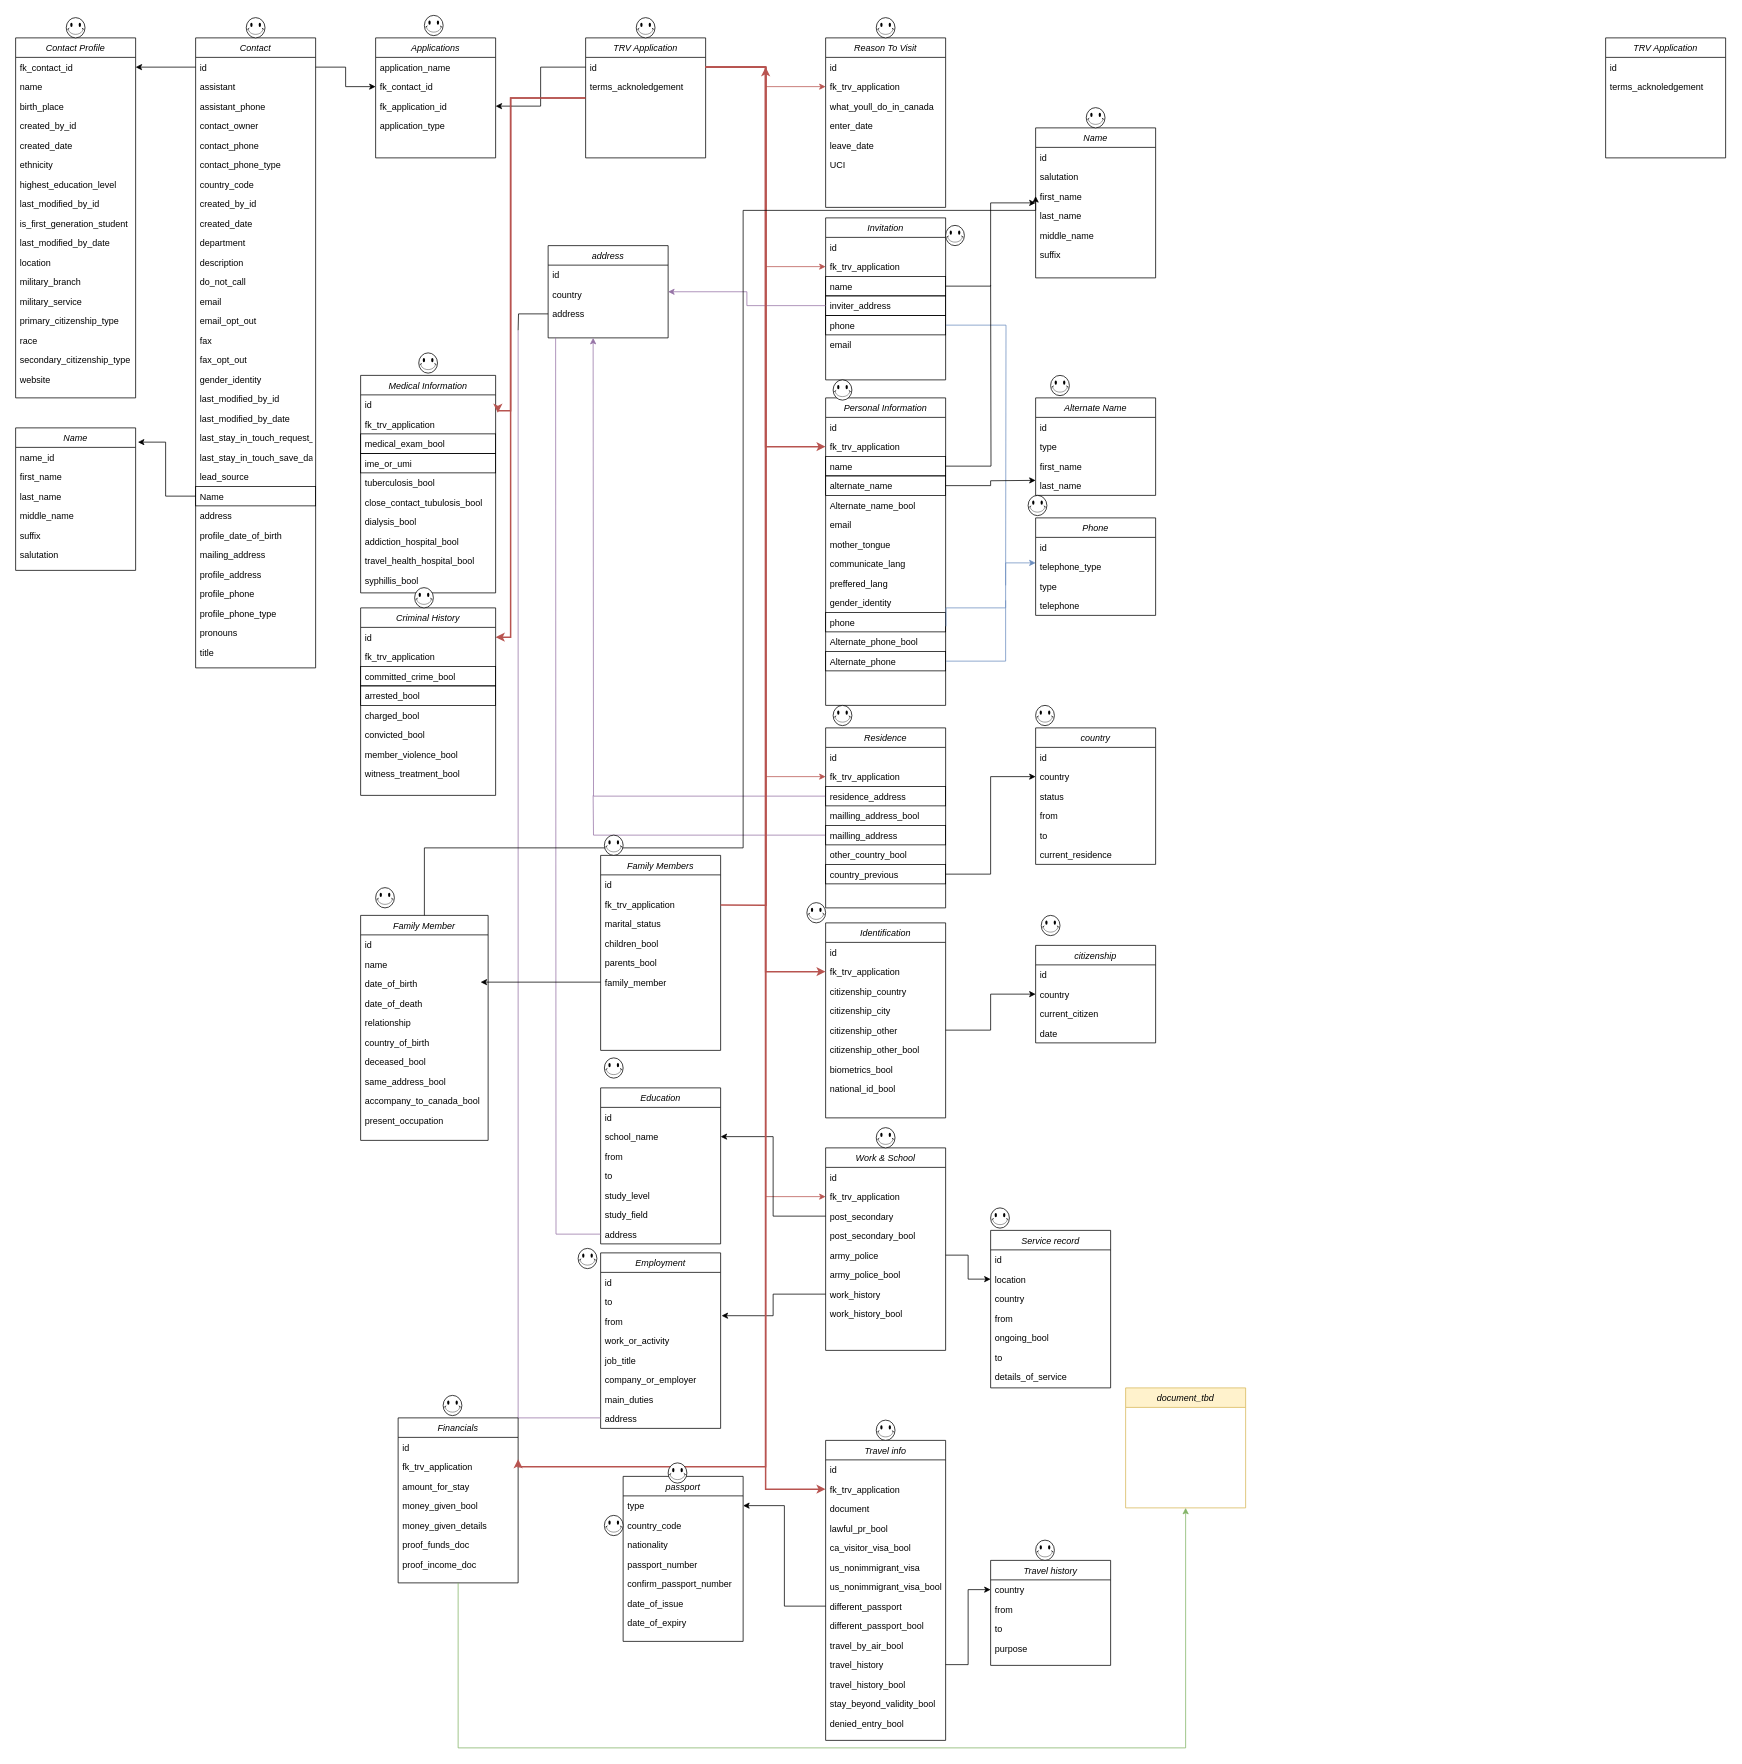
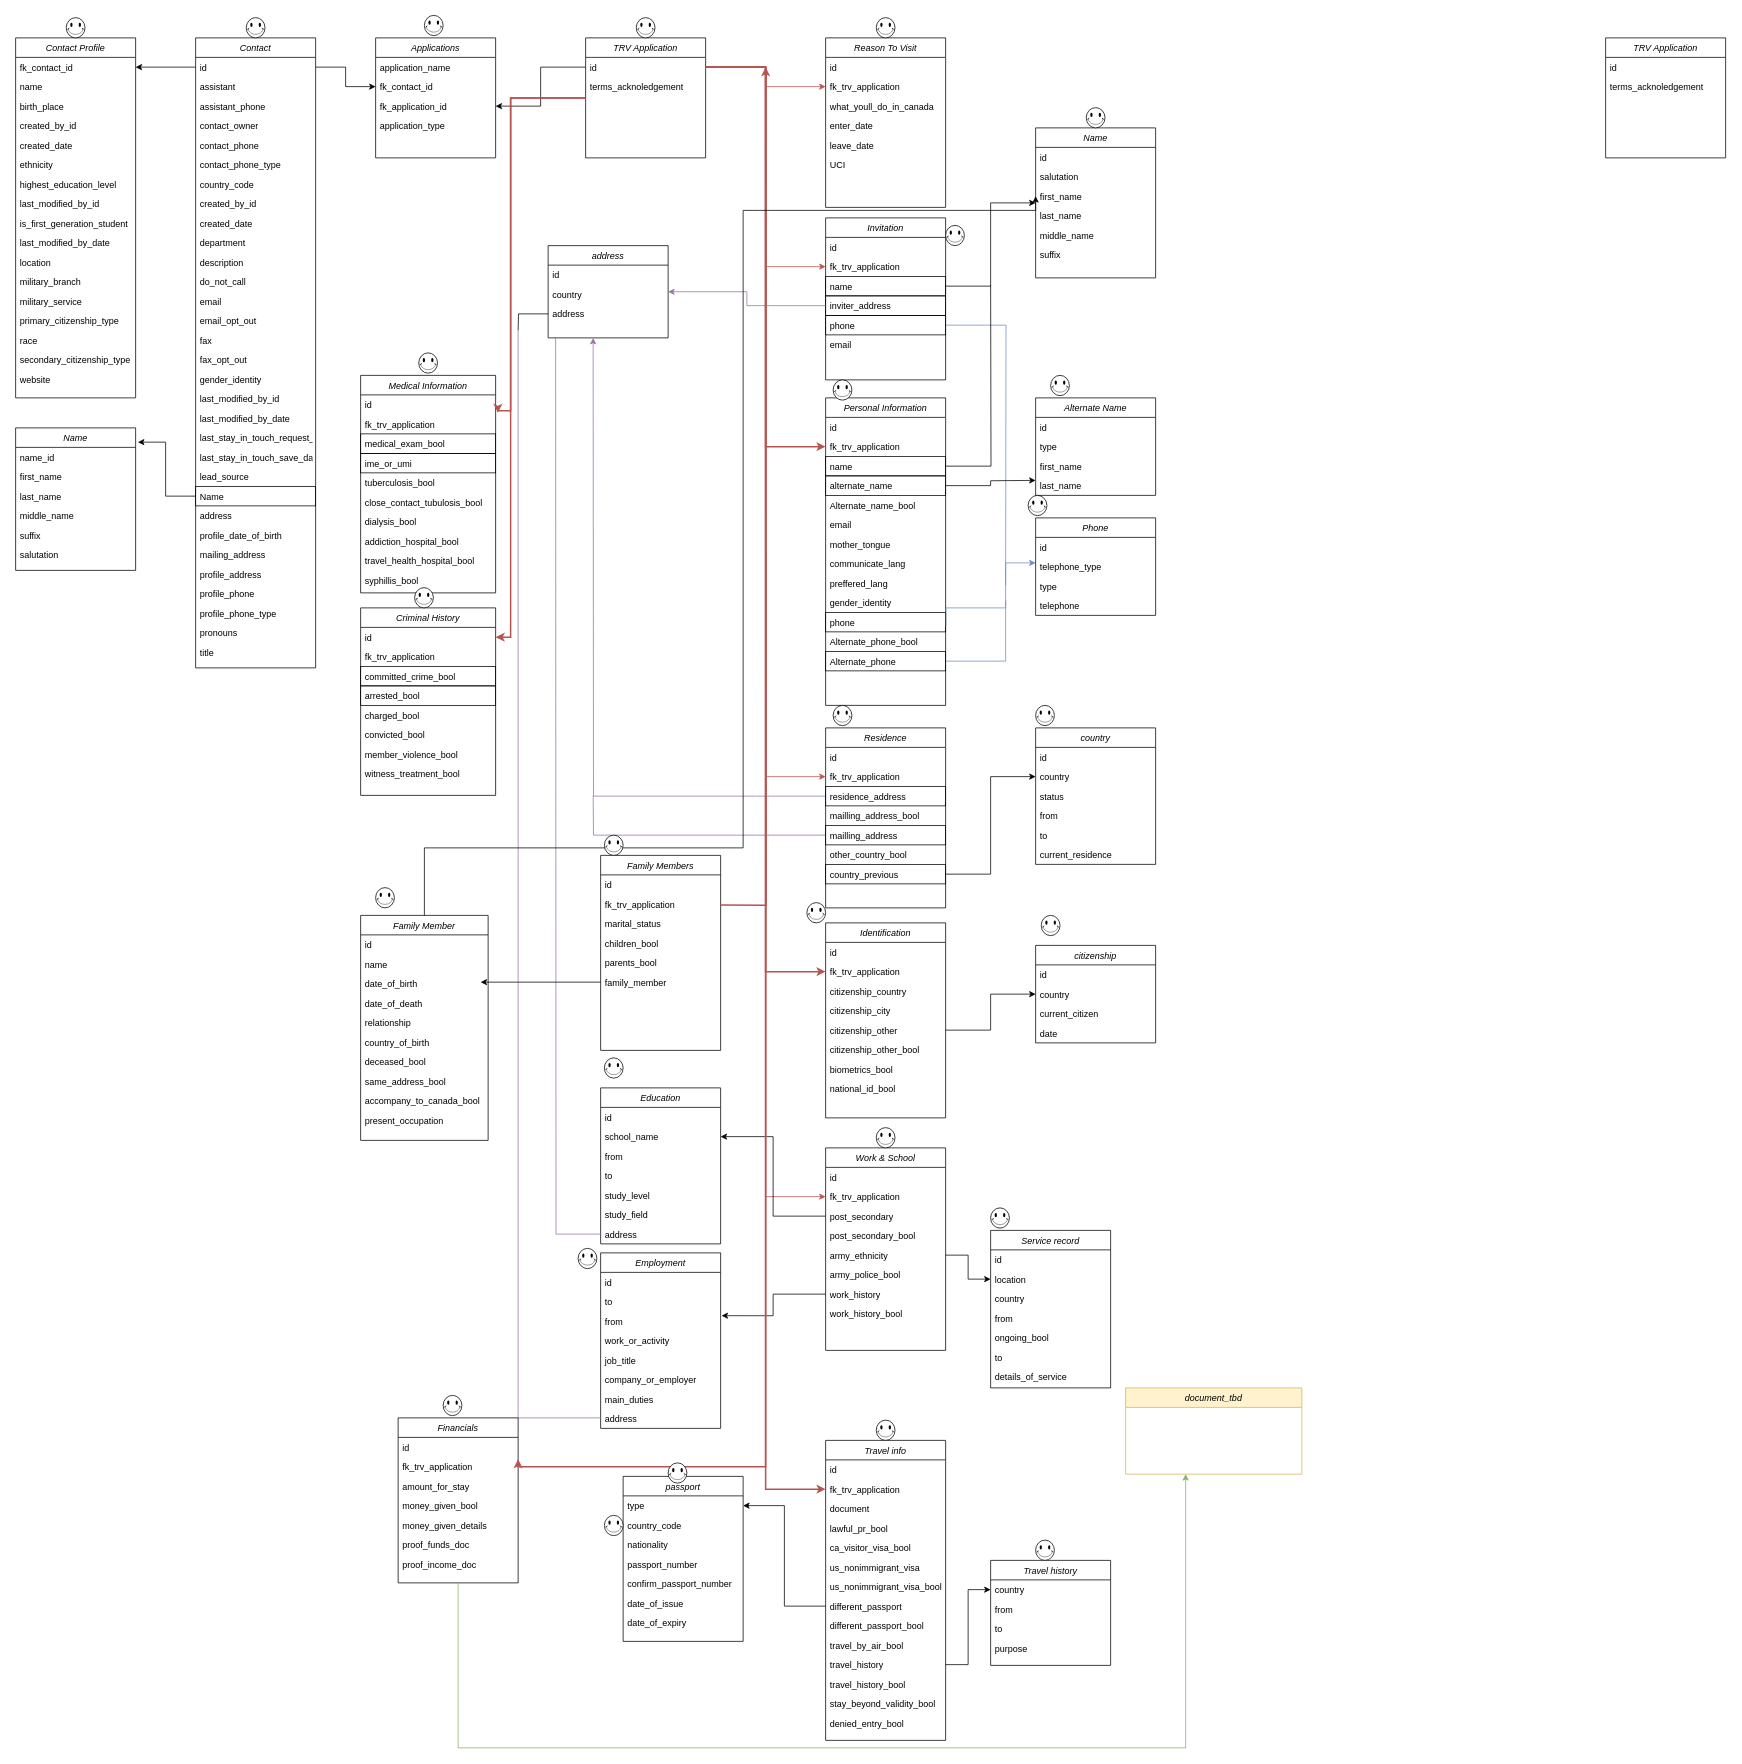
(855, 1256) -> (862, 1256)
(1185, 1448) -> (1214, 1431)
